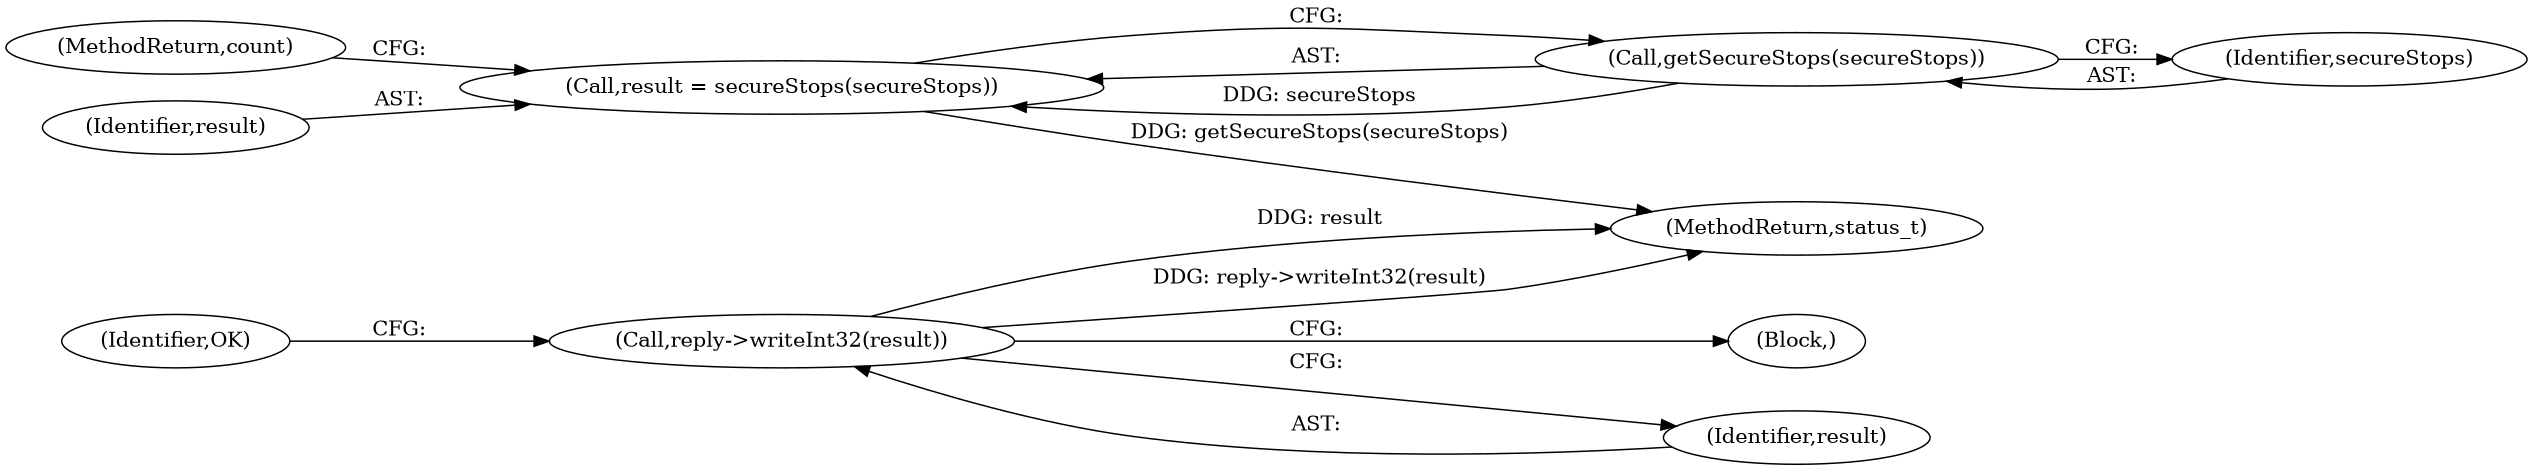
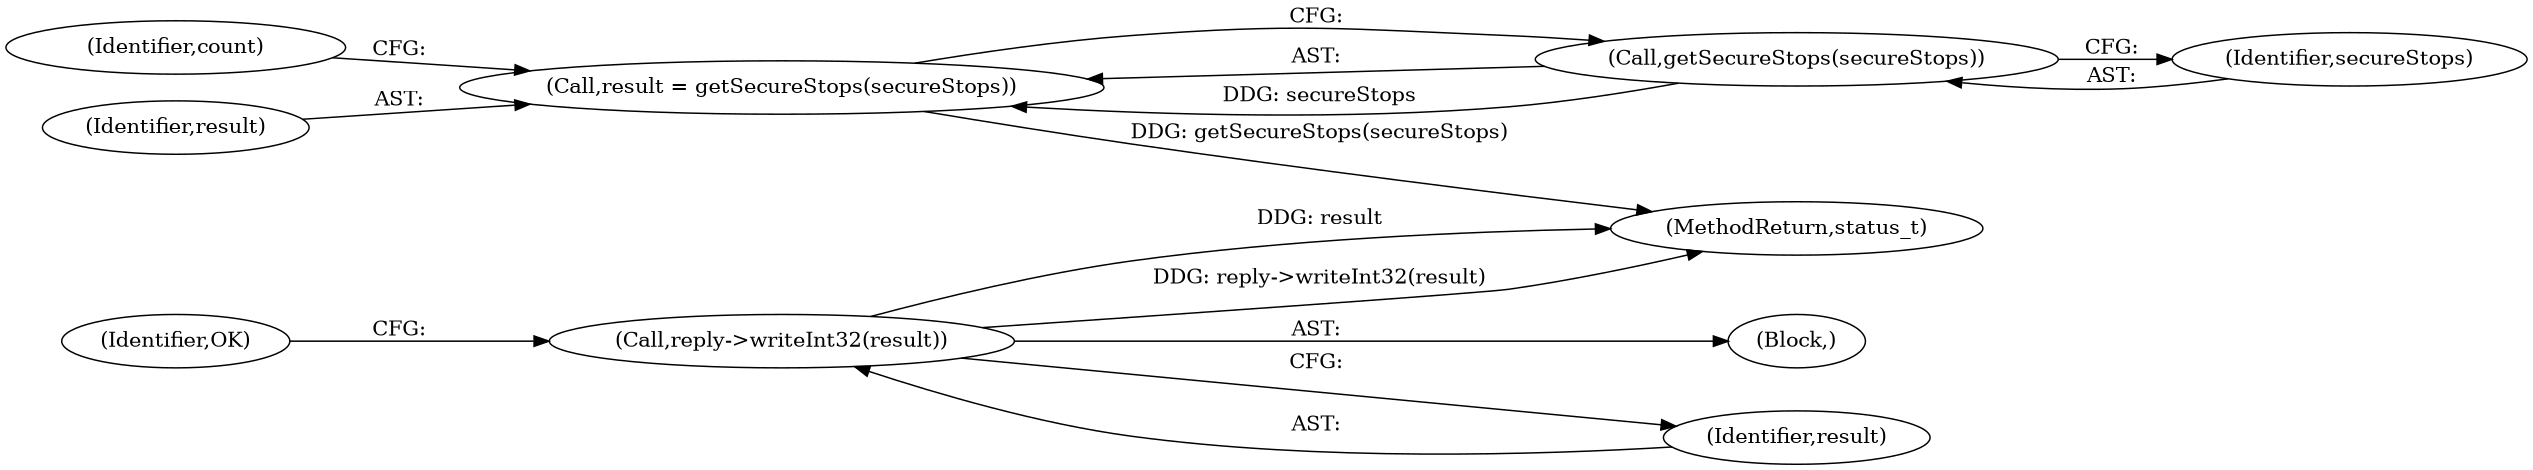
(176, 47) -> (176, 47)
(782, 88) -> (782, 88)
(1320, 330) -> (1320, 330)
